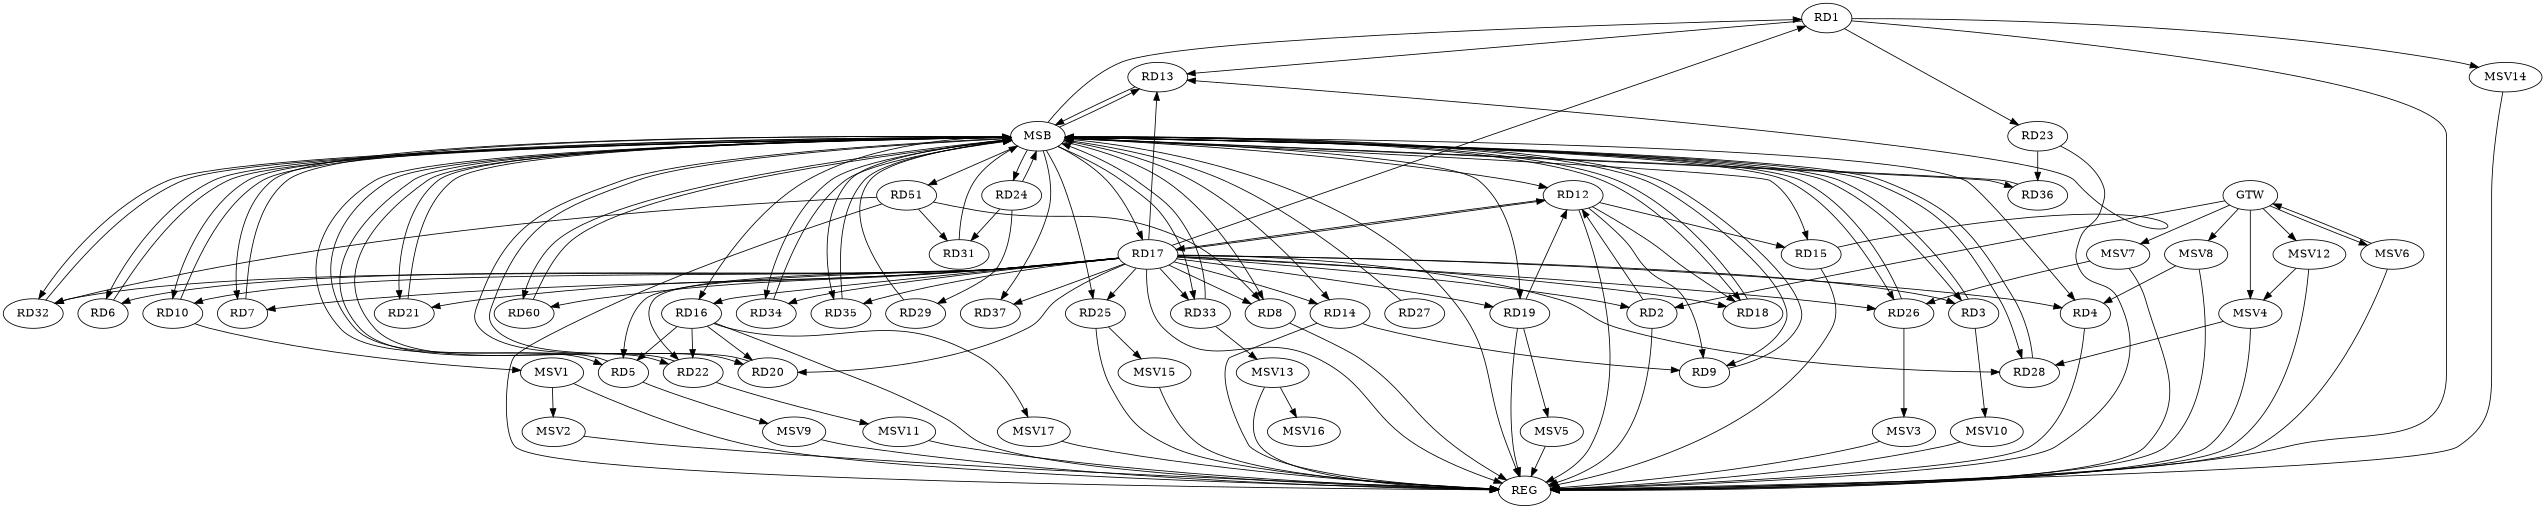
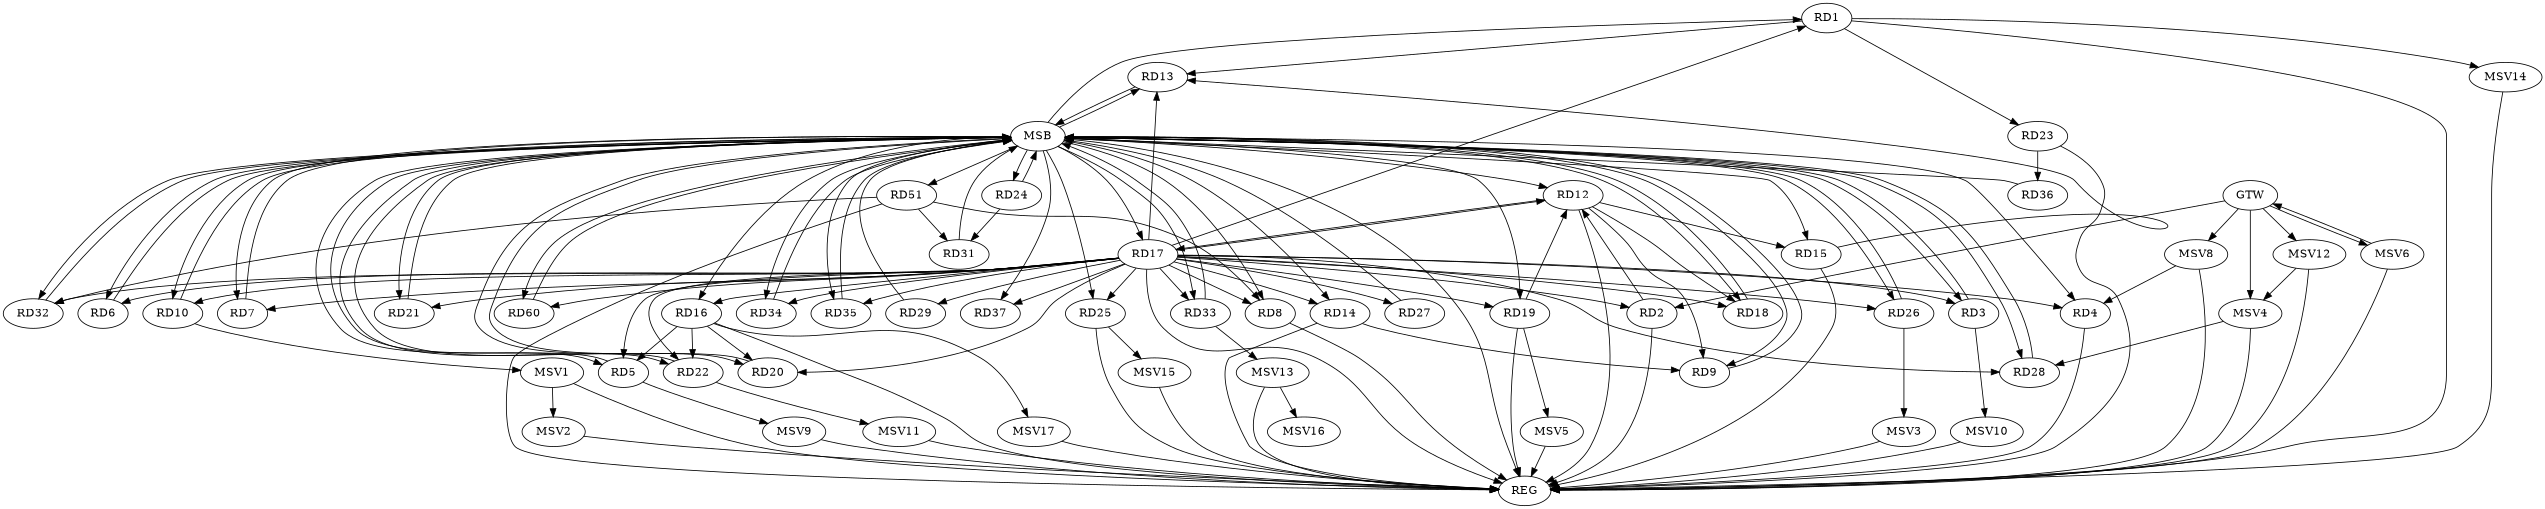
(1535, 158) -> none
(2118, 254) -> none
(1000, 263) -> (1033, 278)
none -> (1297, 280)
